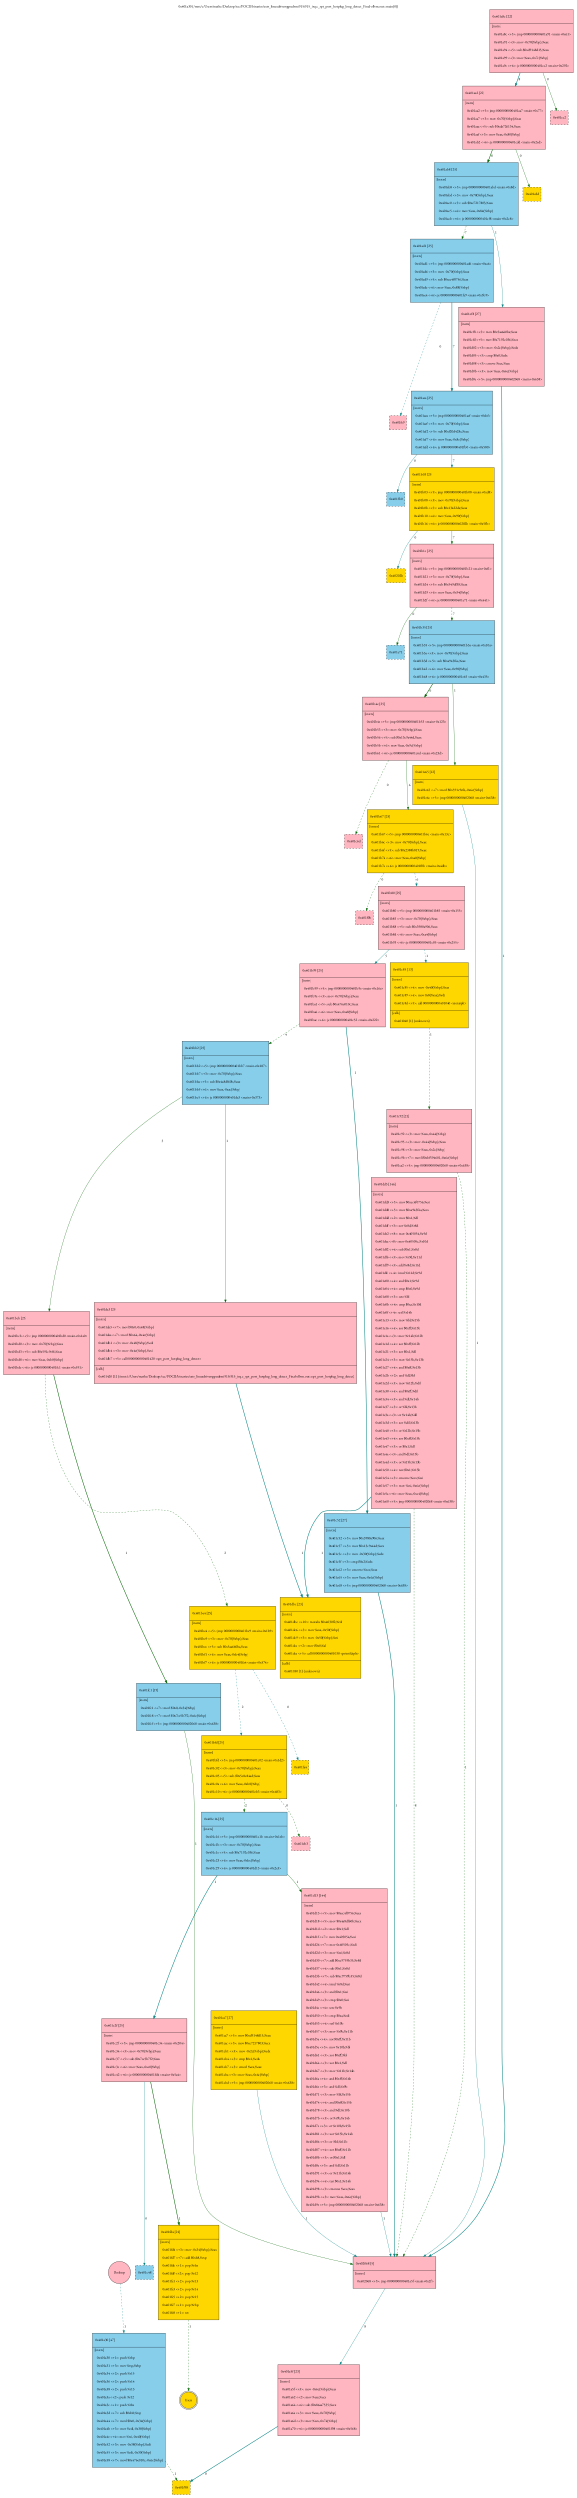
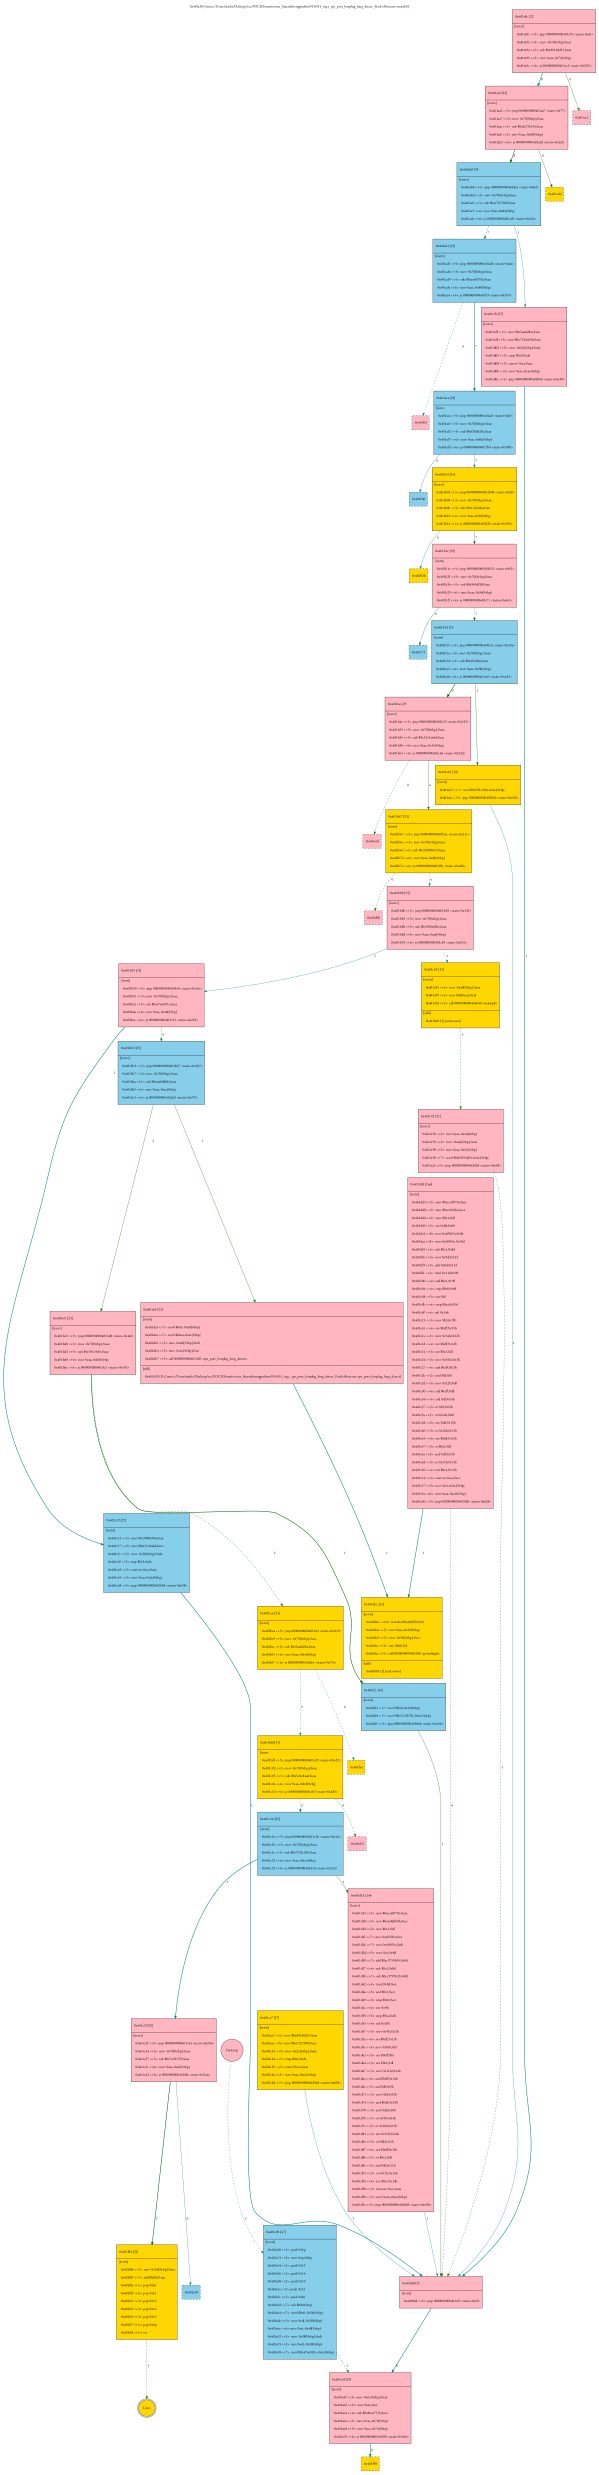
(363, 2325) -> (412, 2339)
(171, 2470) -> (342, 2361)
